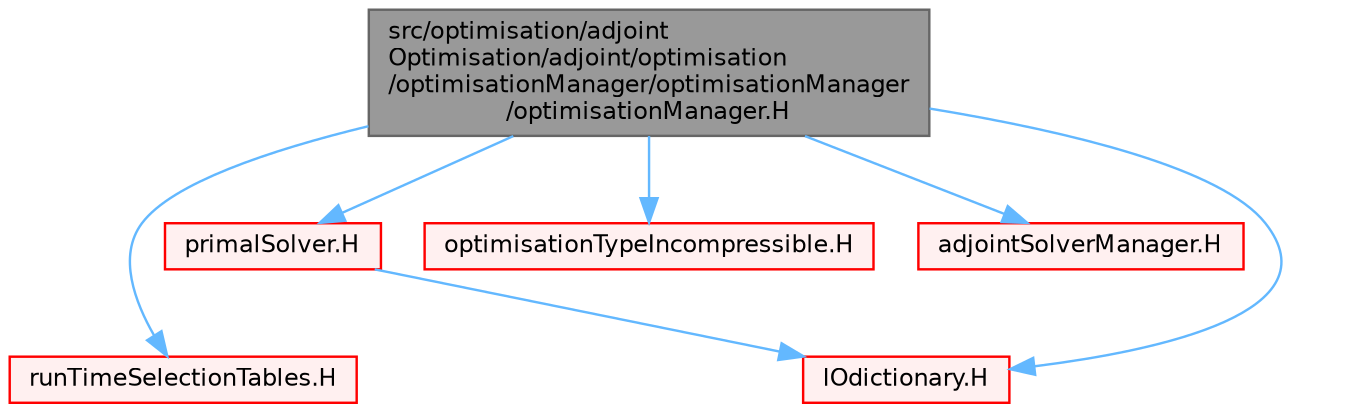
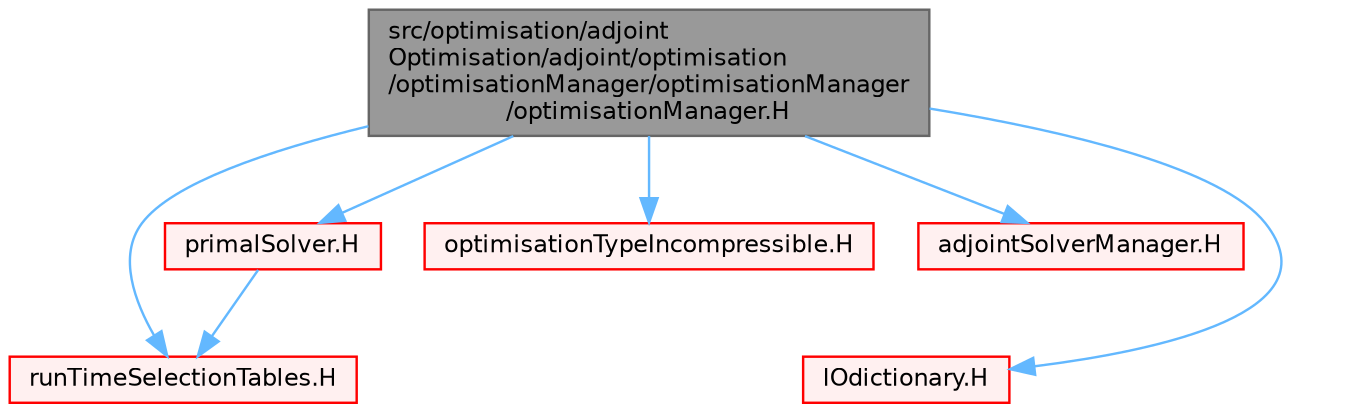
(577, 310) -> (235, 303)
